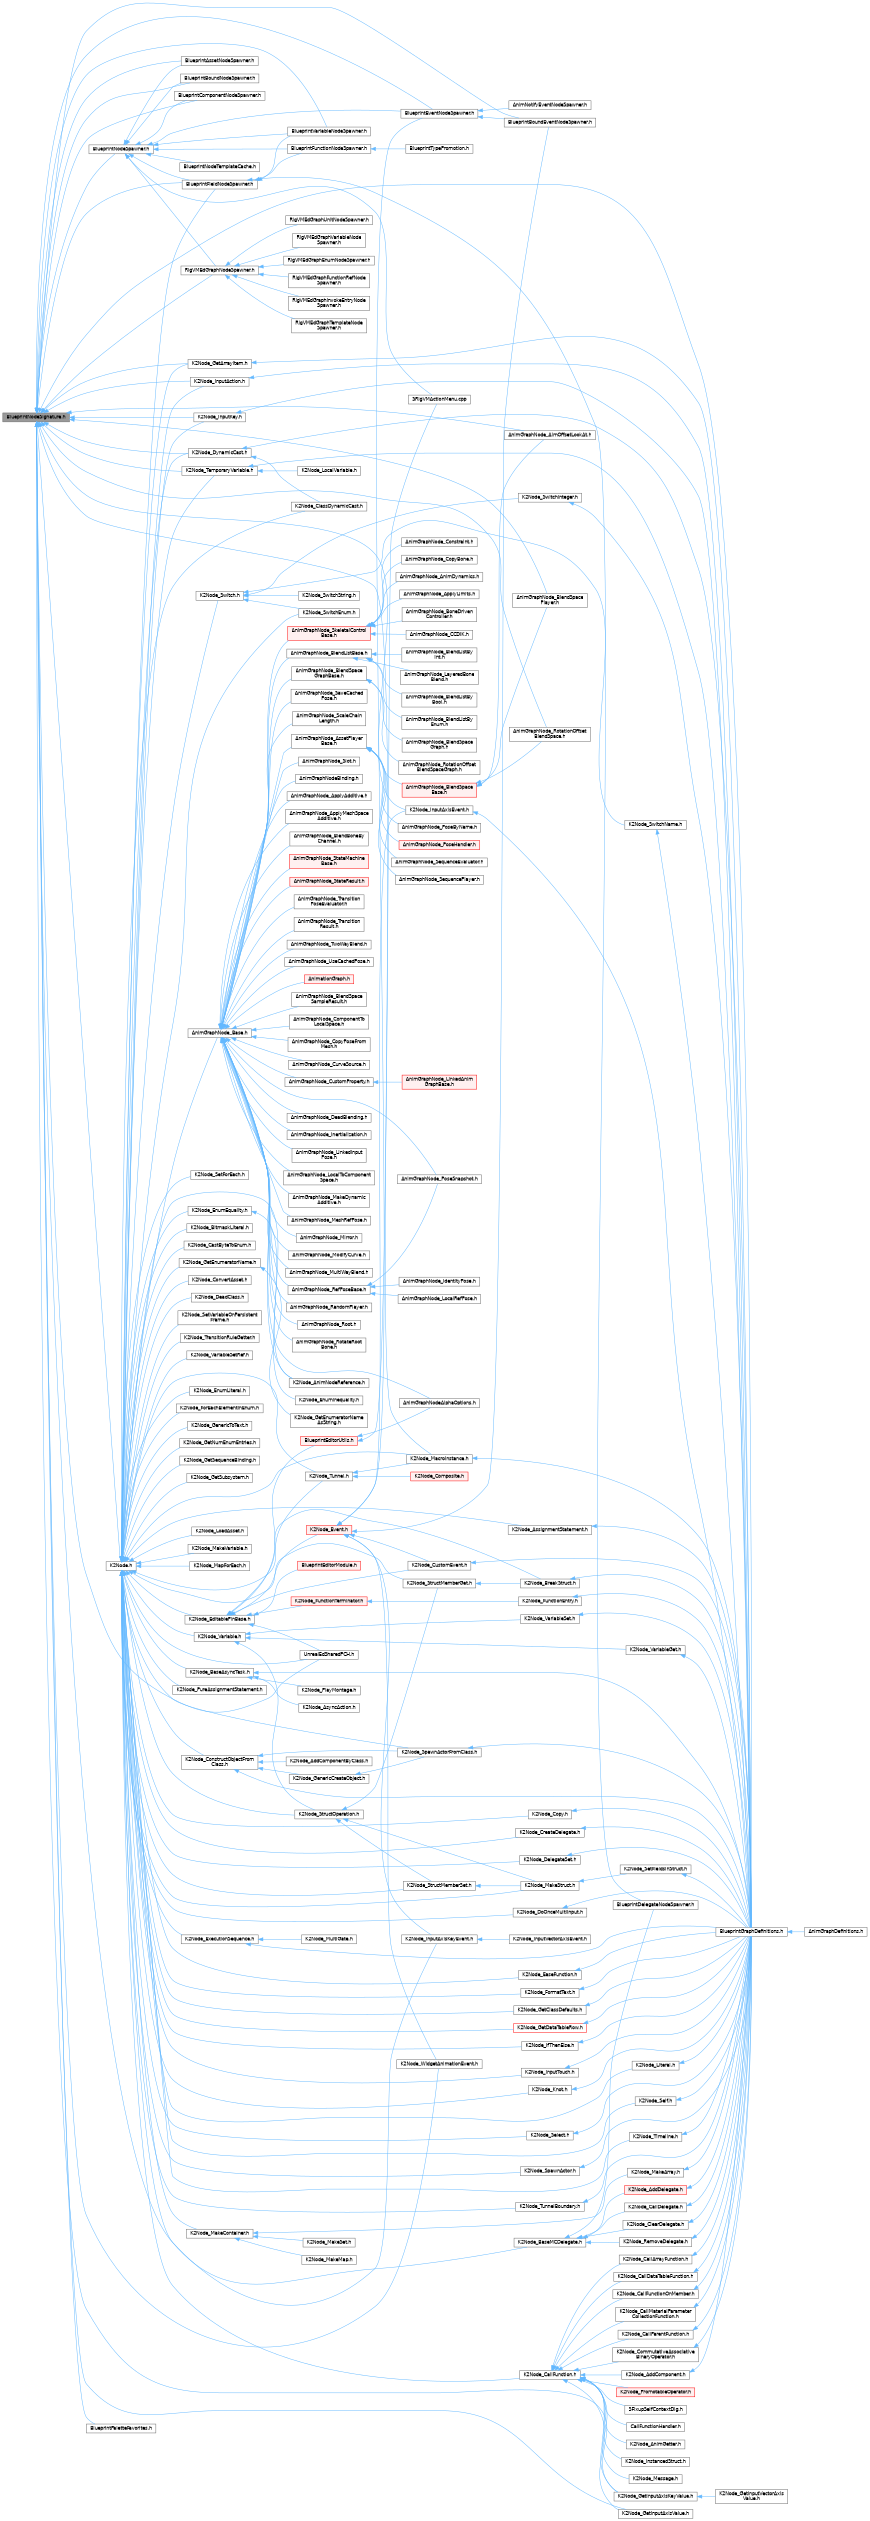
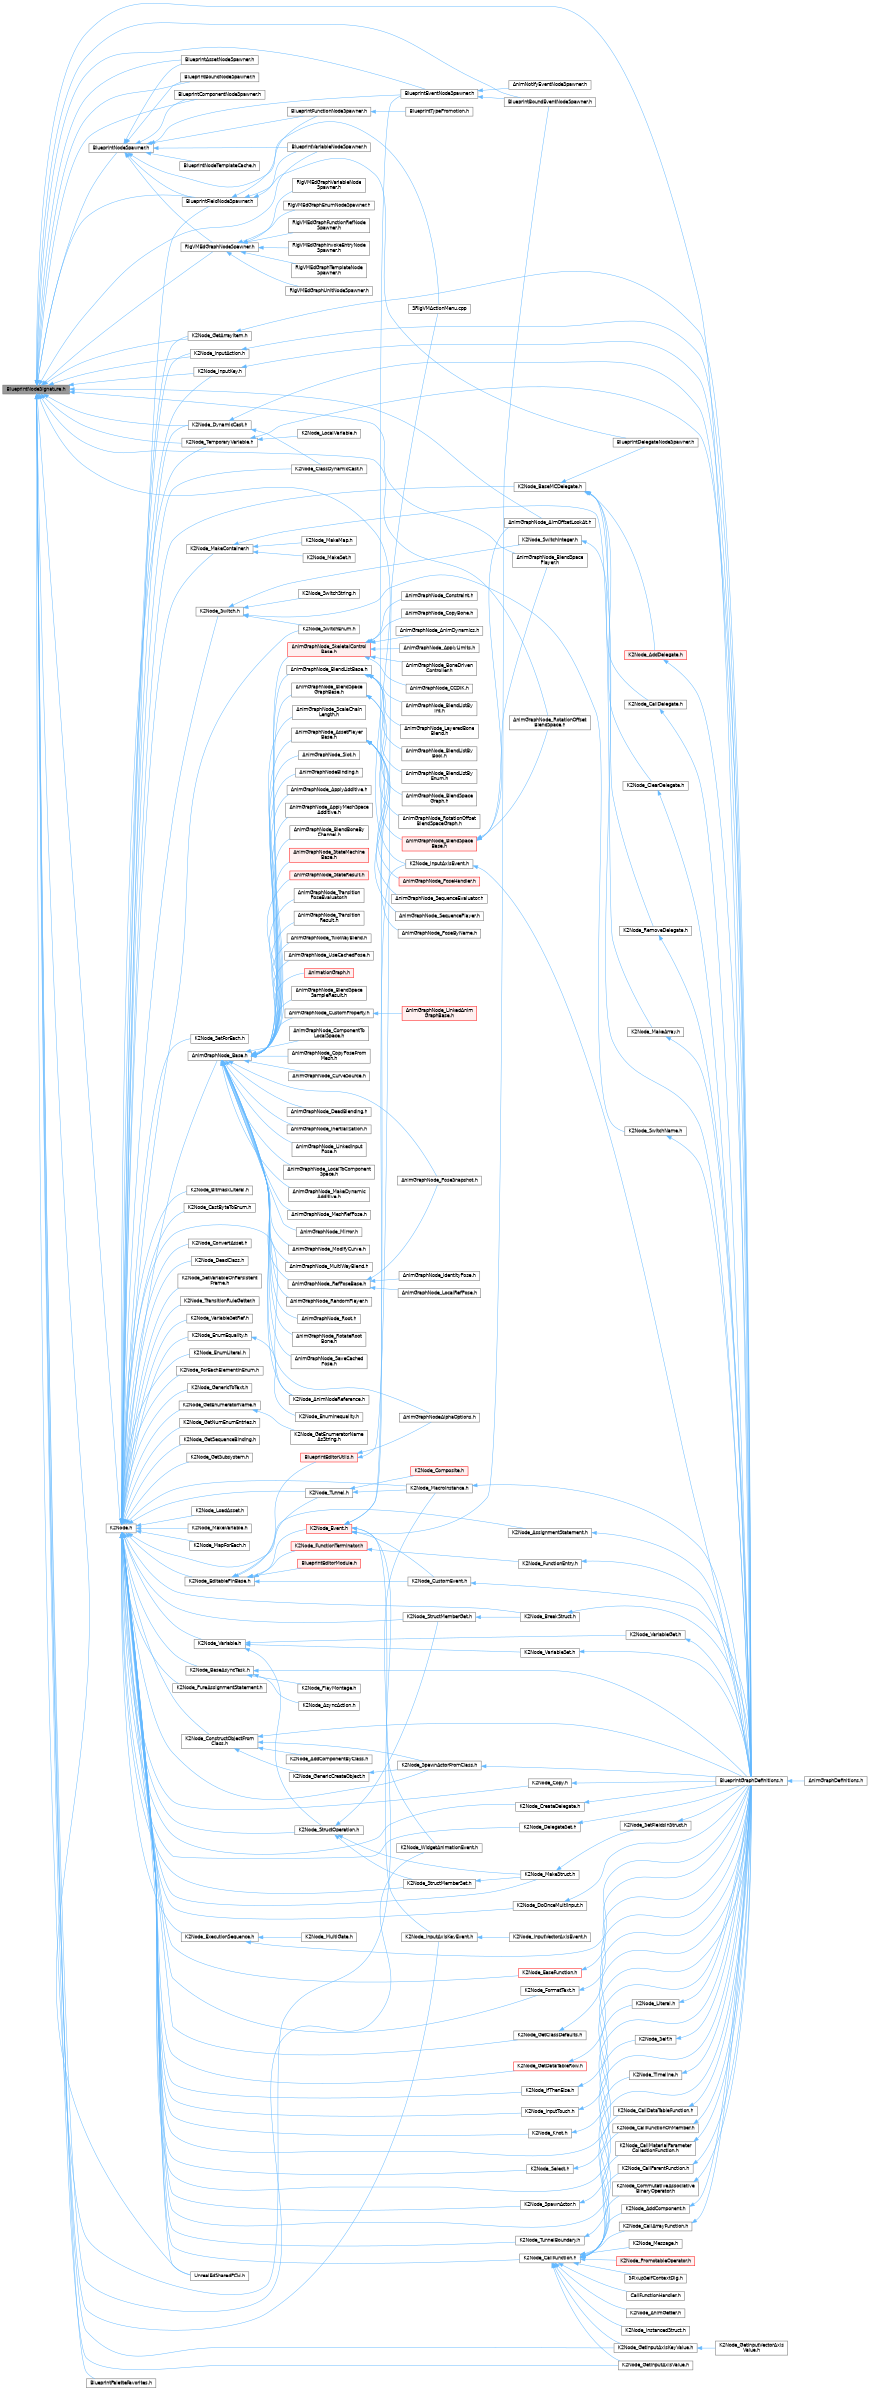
(287, 1636) -> none
(550, 1975) -> (550, 1973)
